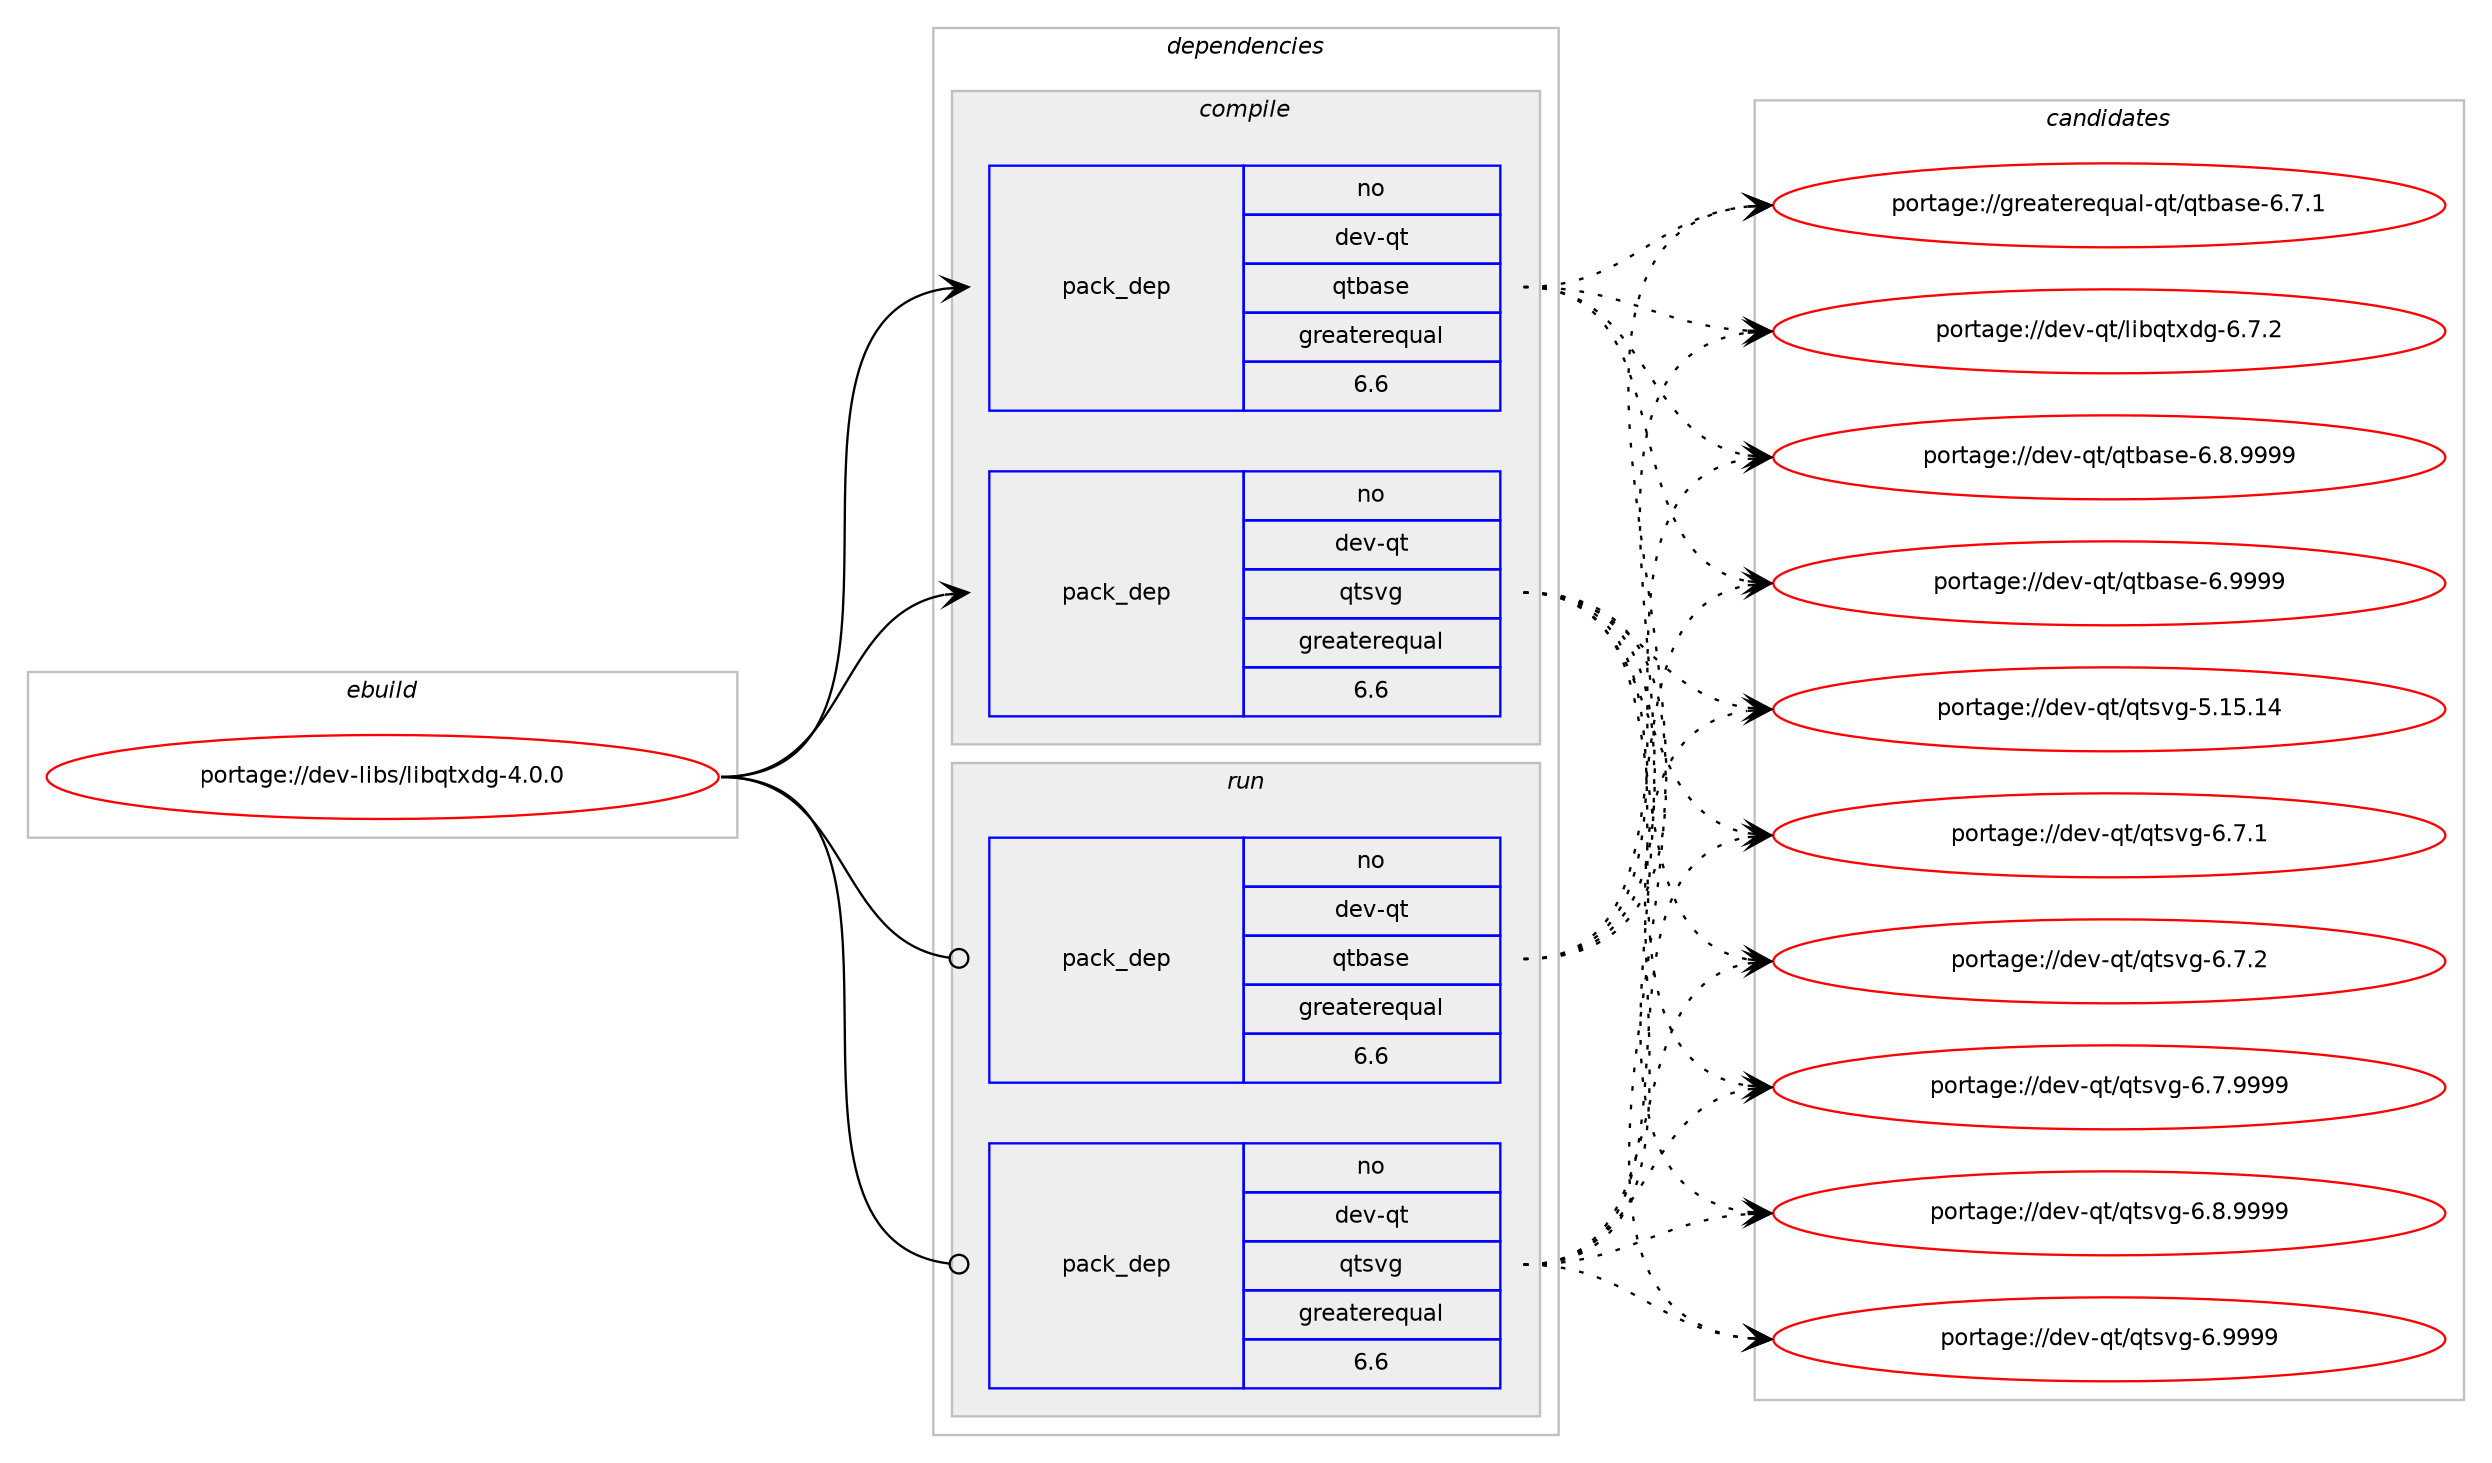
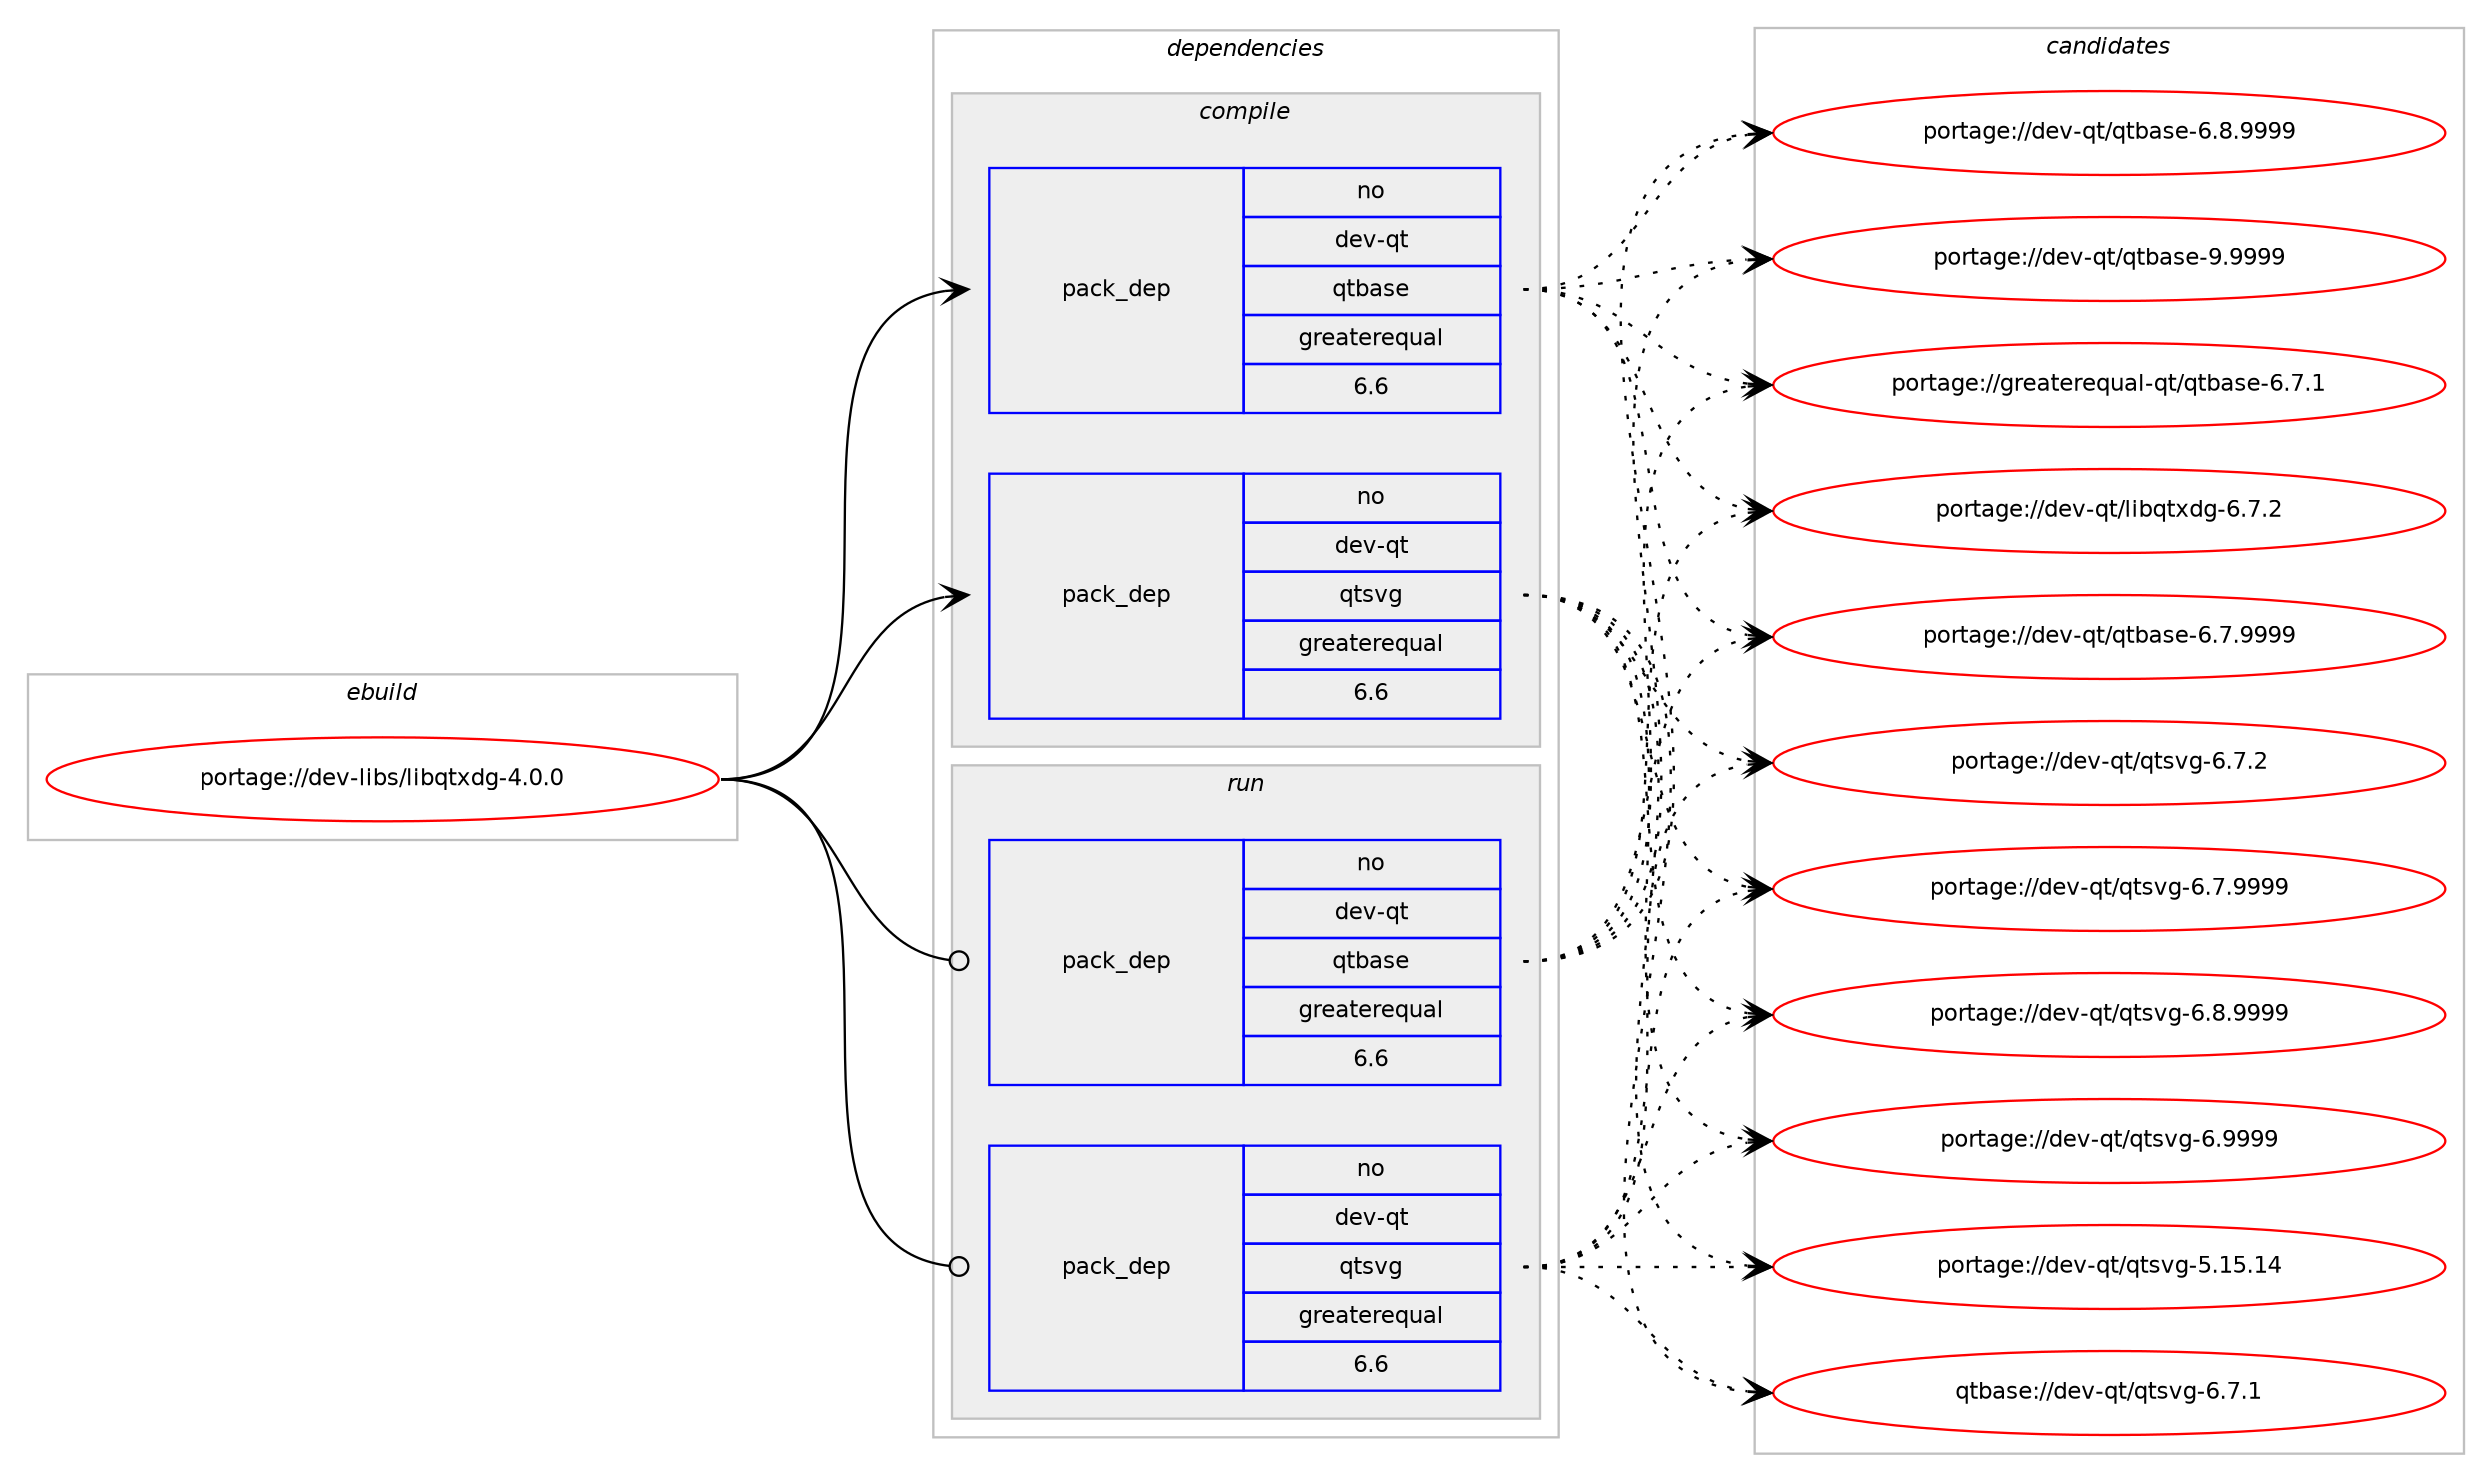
(2109, 583) -> (2109, 259)
none -> (2109, 637)
(2109, 835) -> (2109, 1393)
